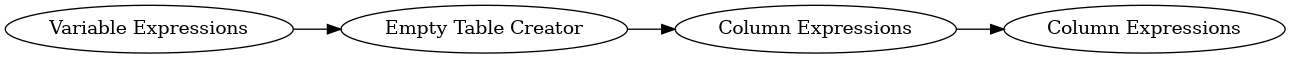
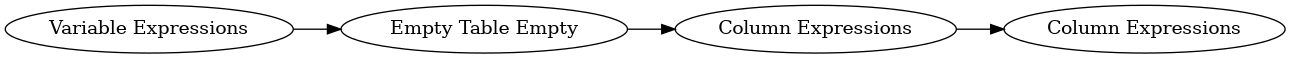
(484, 29) -> (484, 29)
